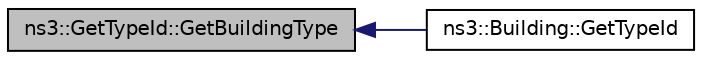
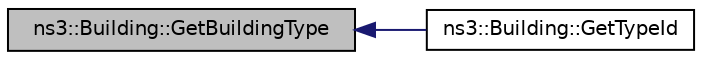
(181, 30) -> (181, 30)
